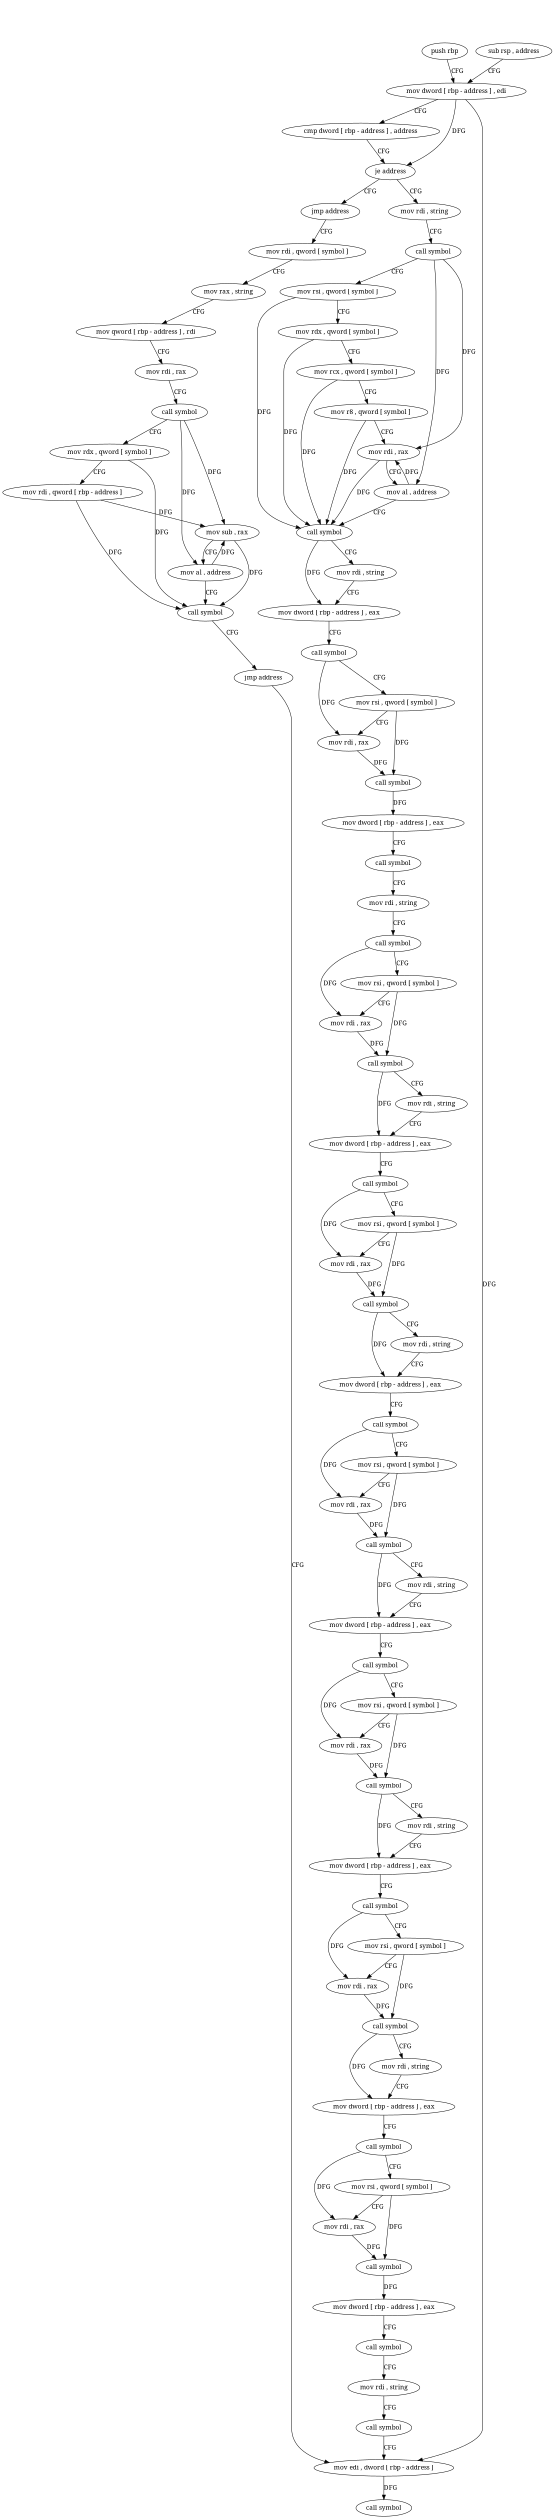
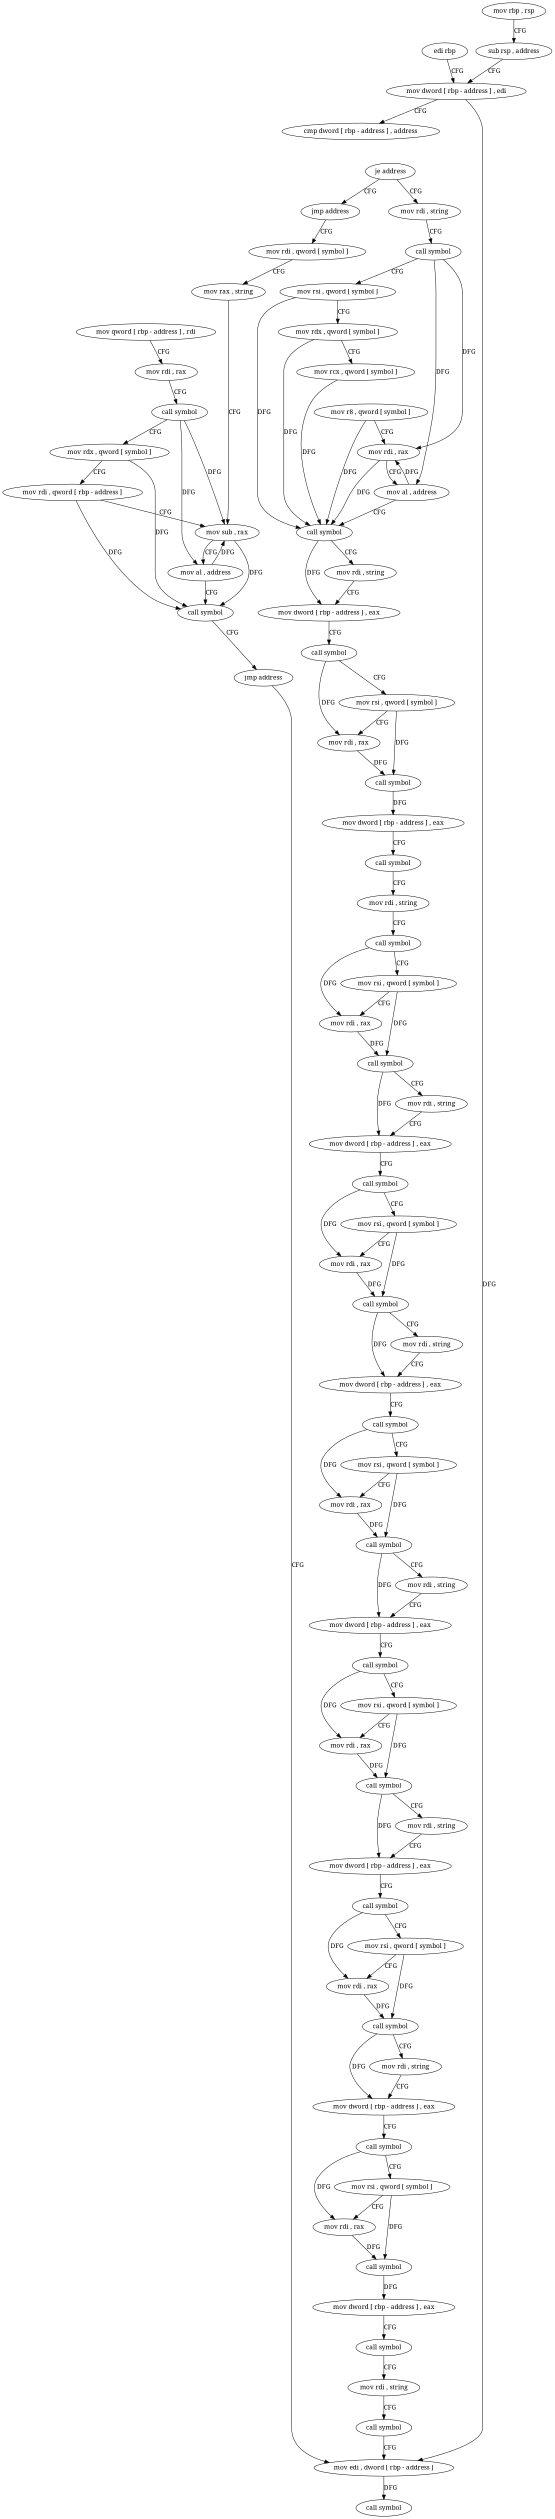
none -> (514, 11)
(445, 51) -> (445, 51)
(444, 139) -> none
(374, 150) -> none
(190, 311) -> (228, 410)
(362, 390) -> none
(166, 513) -> (166, 513)
